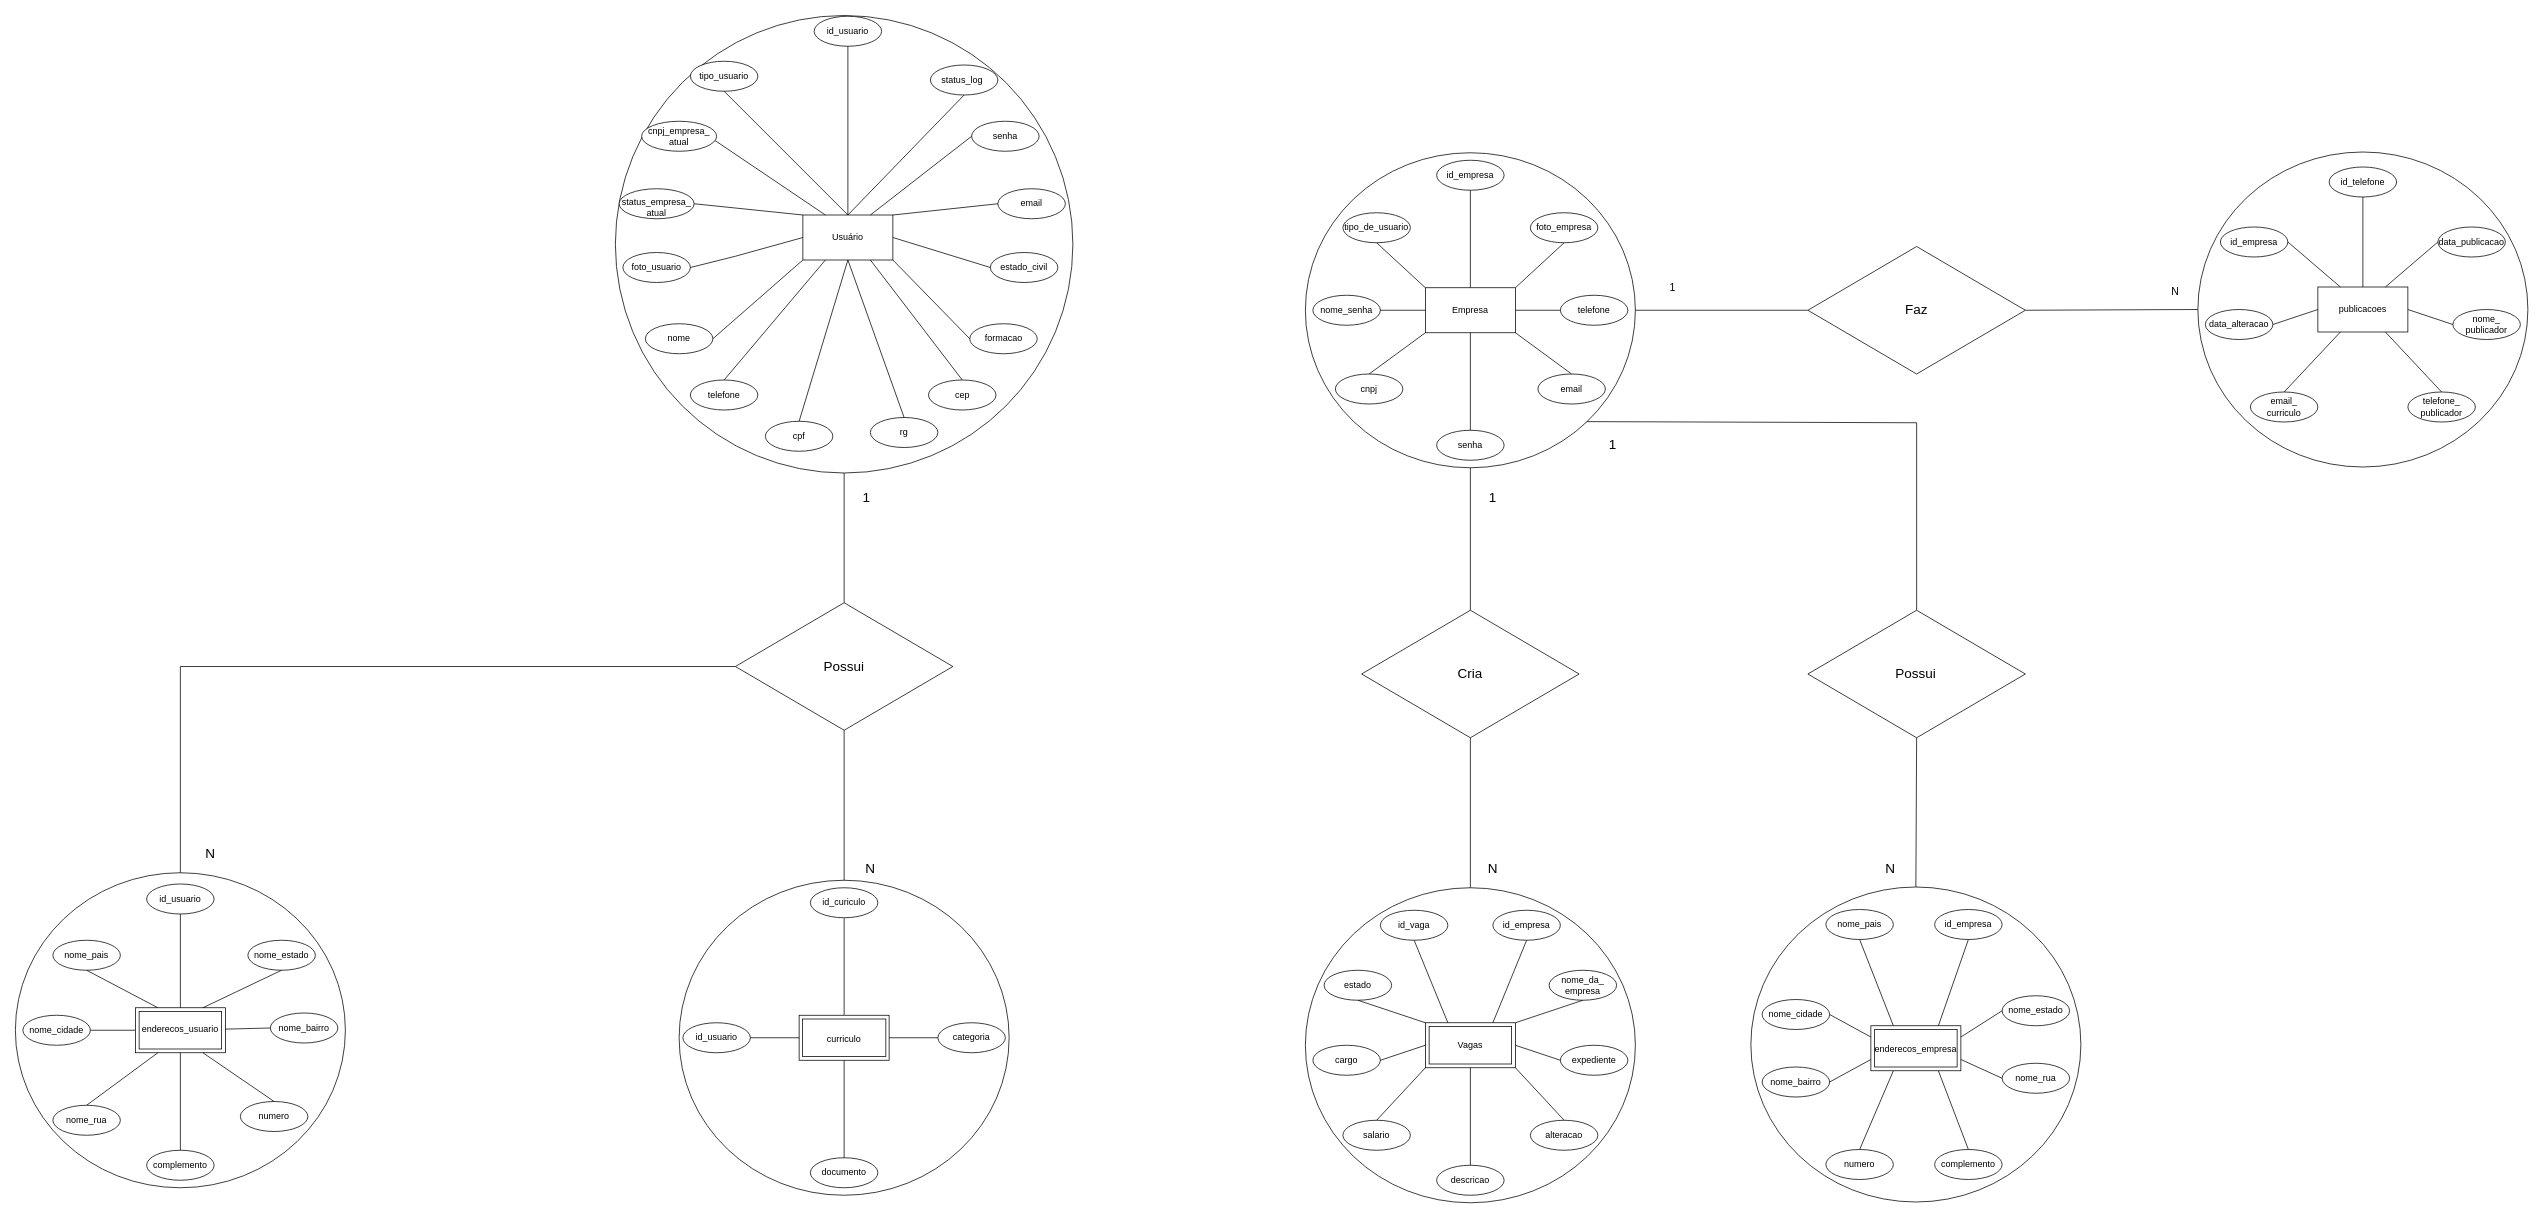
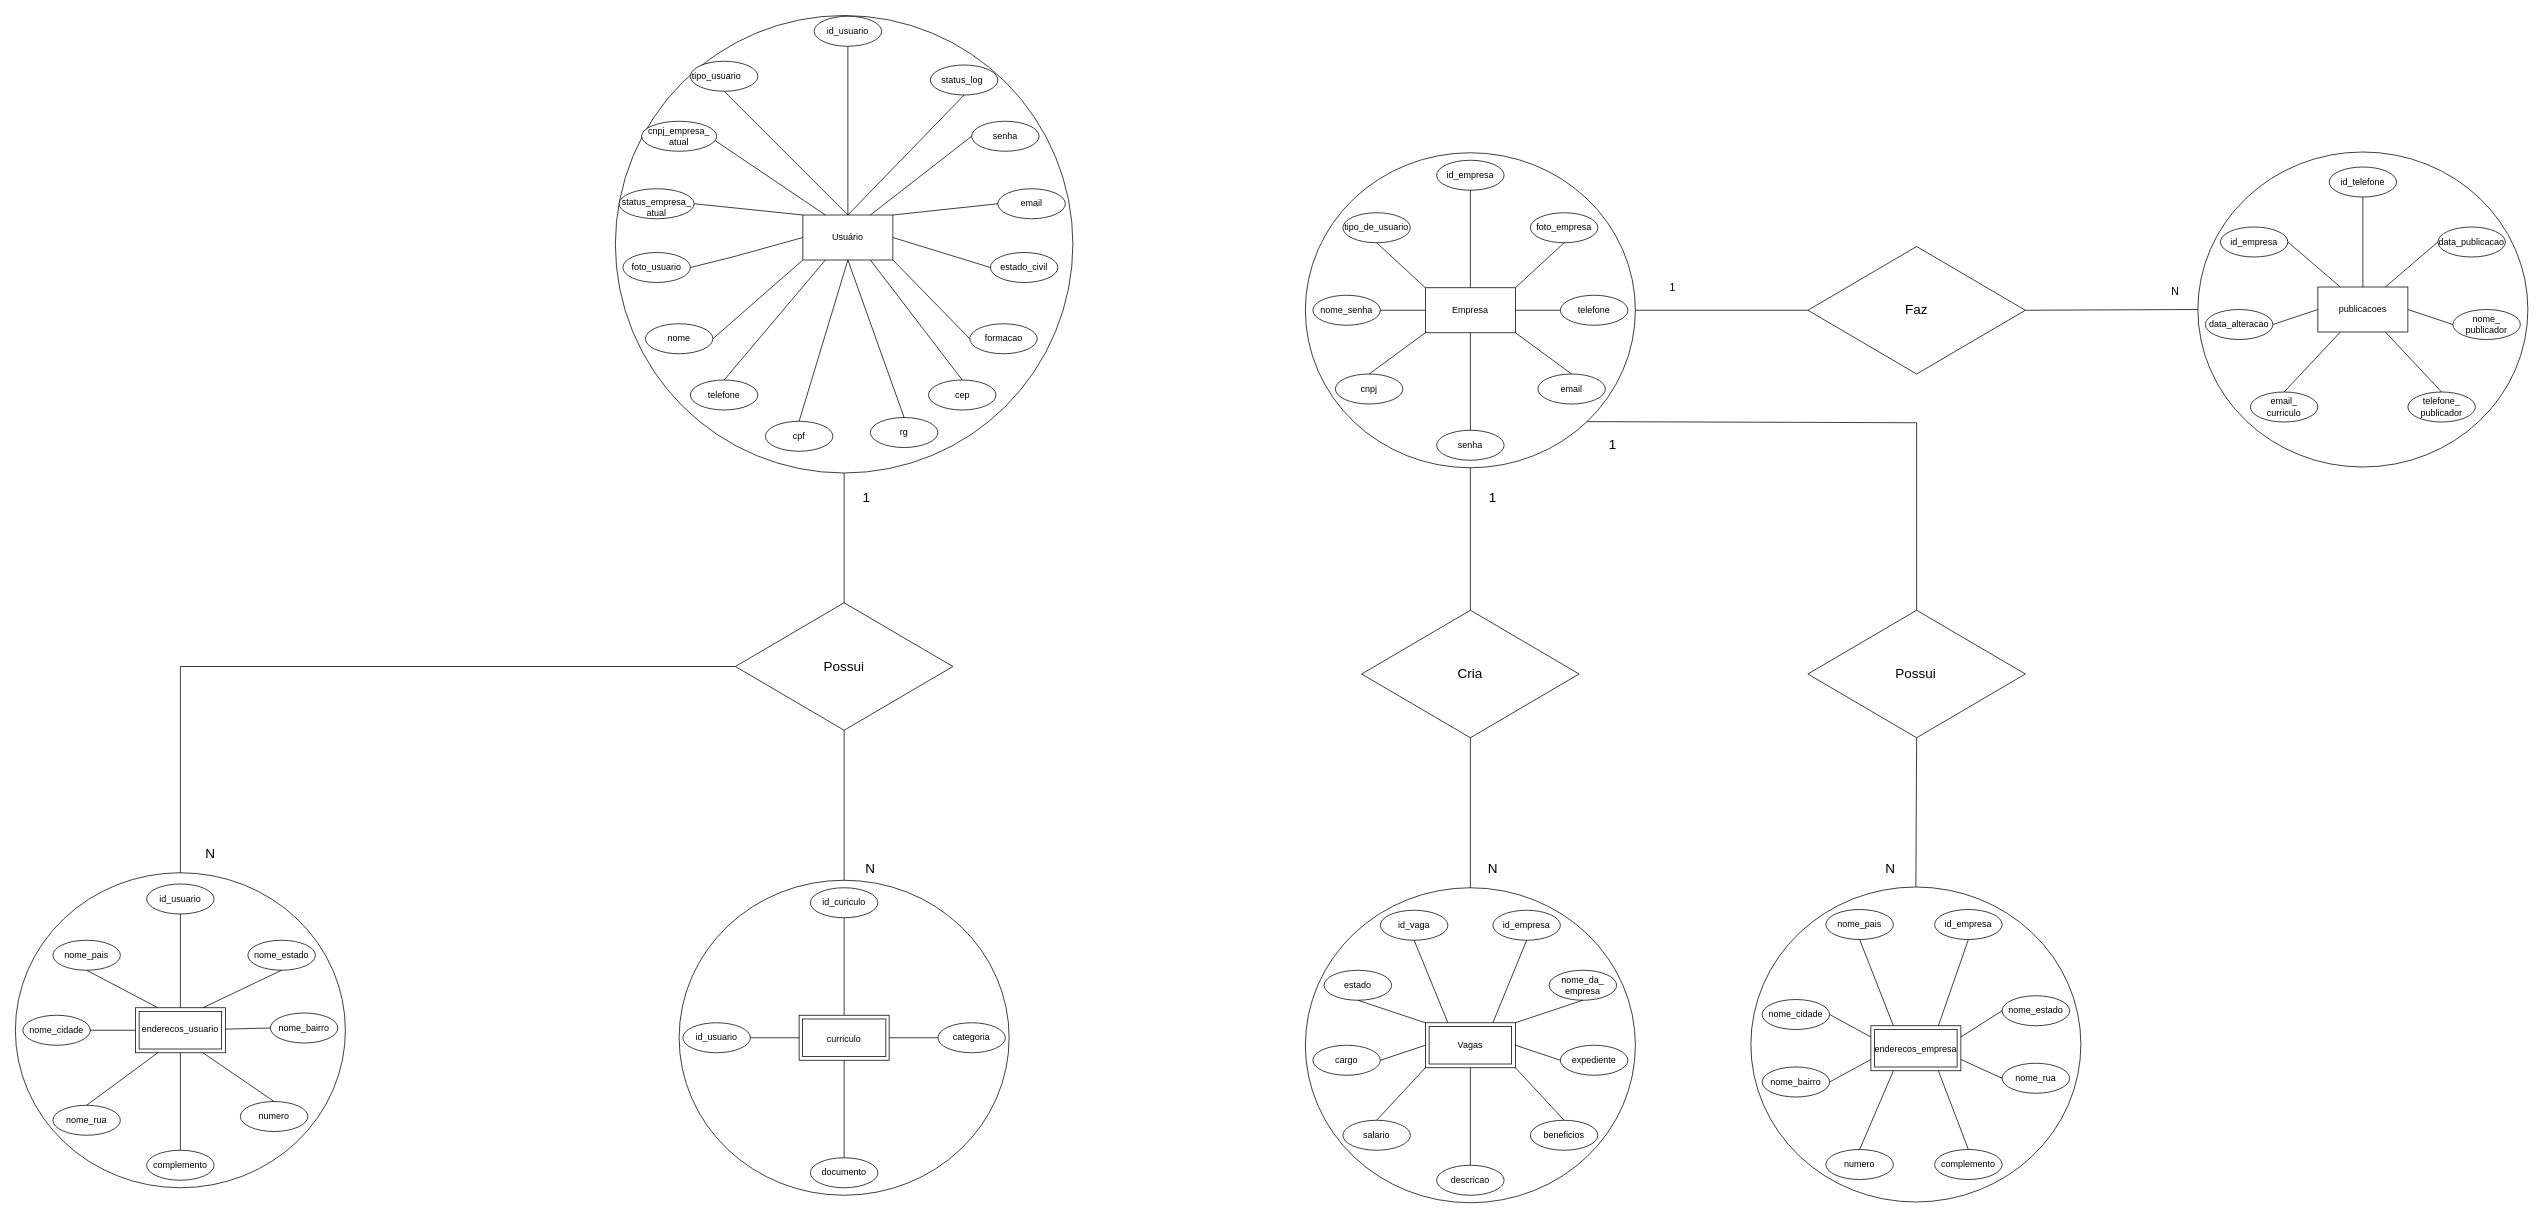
(724, 76) -> (717, 76)
(1564, 1135) -> (1564, 1135)
